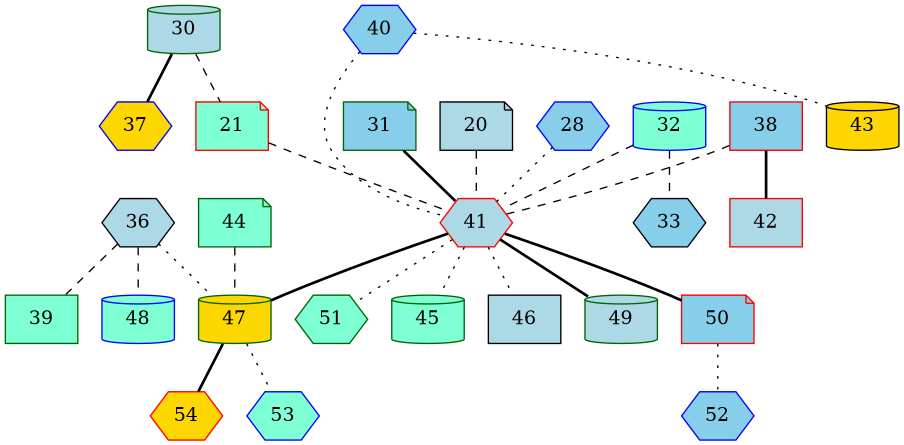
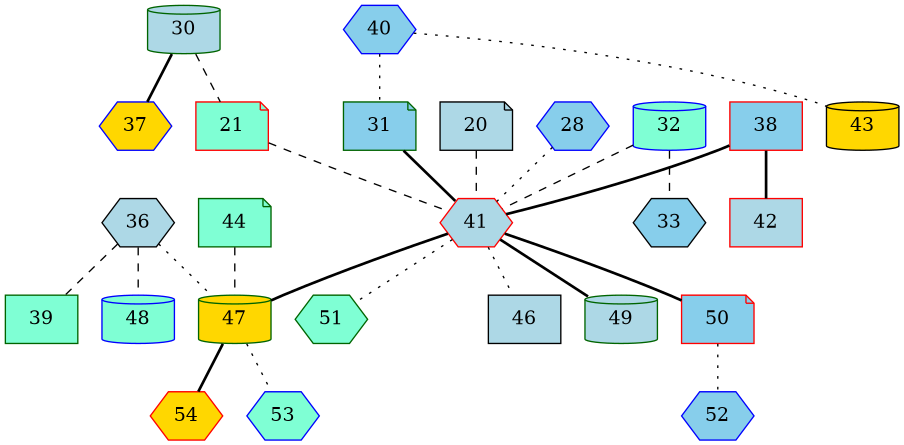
(339, 160) -> (380, 78)
(619, 183) -> (619, 183)
(428, 319) -> none
